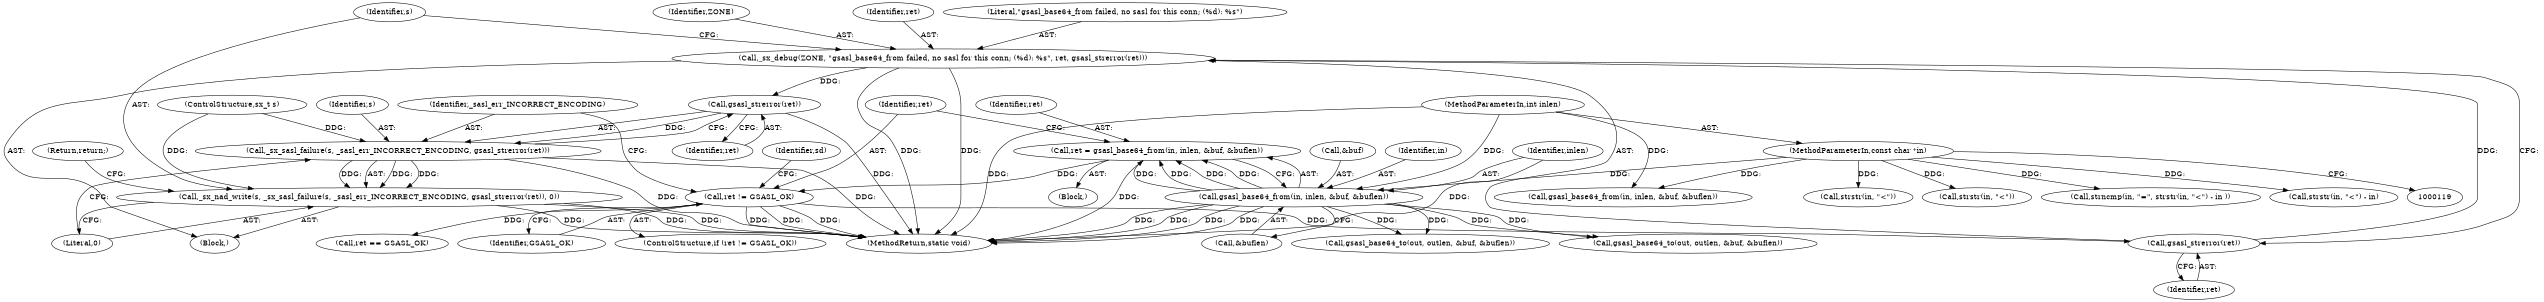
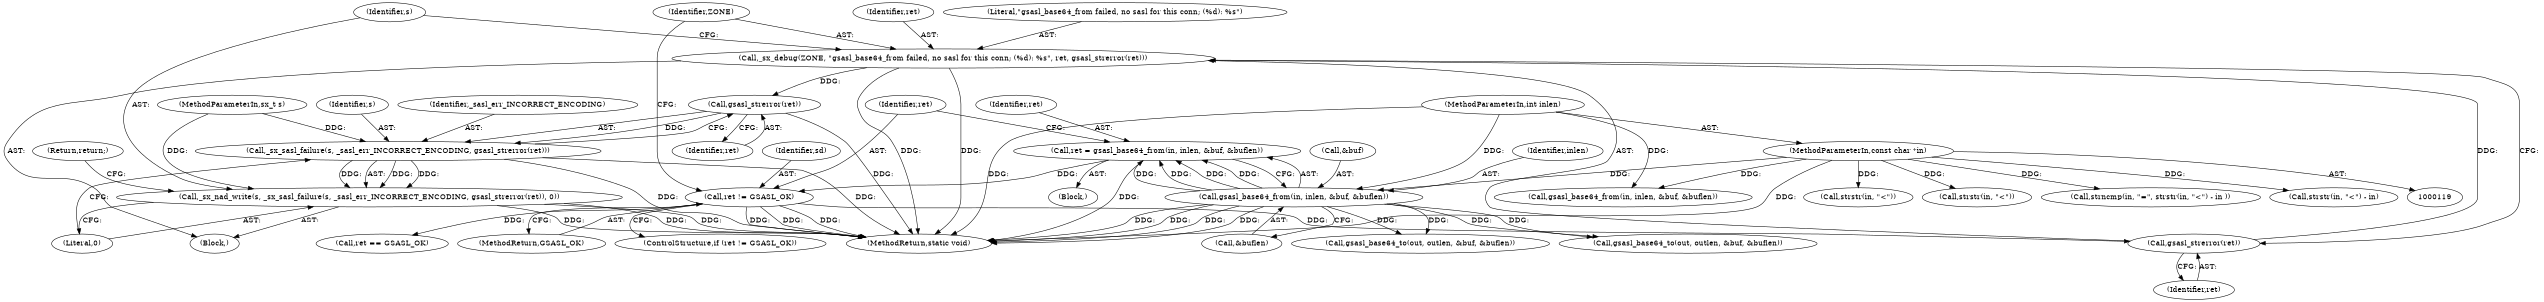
(232, 105) -> (232, 105)
(1423, 151) -> none
(625, 156) -> (657, 110)
(789, 174) -> (789, 174)
(2339, 174) -> (2339, 174)
(644, 220) -> (644, 220)
(1276, 229) -> (1399, 216)
(532, 244) -> (532, 244)
